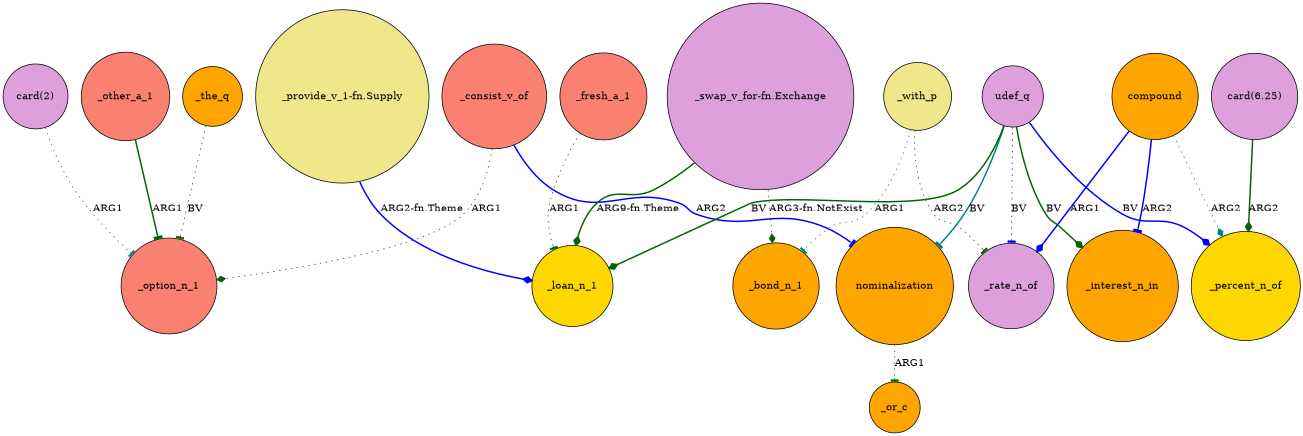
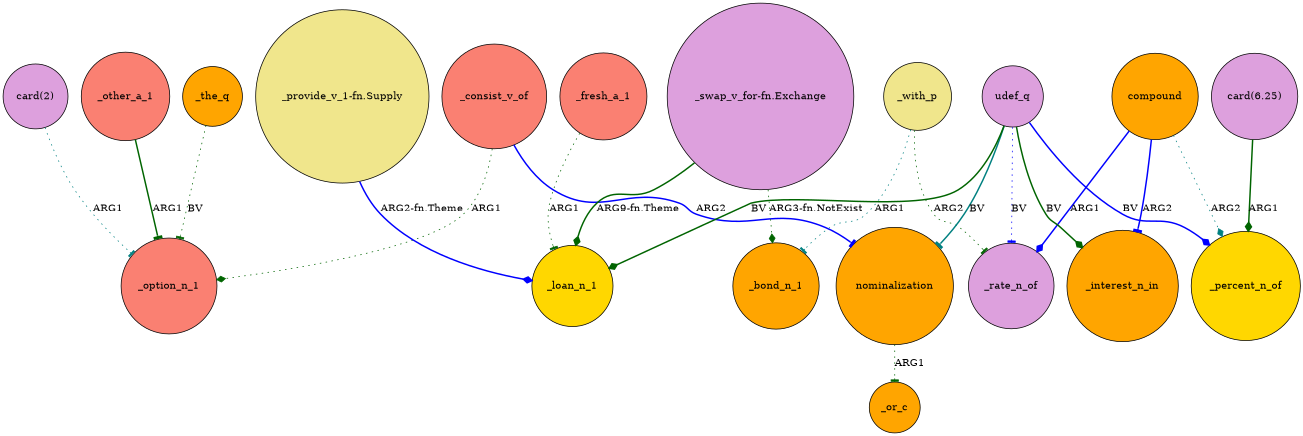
(1264, 209) -> (1264, 209)
